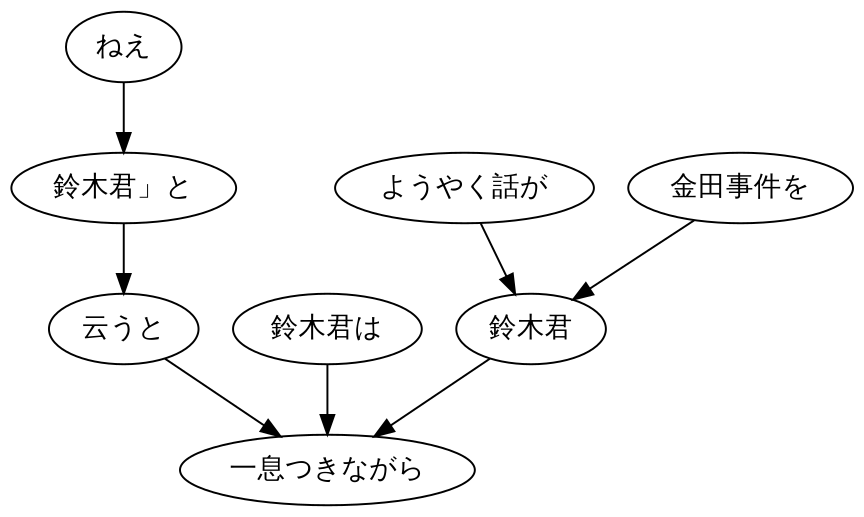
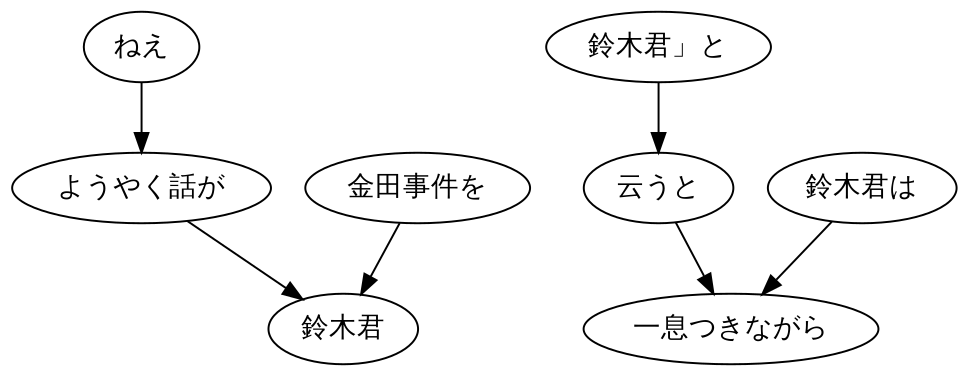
(124, 108) -> (142, 108)
(440, 392) -> none
